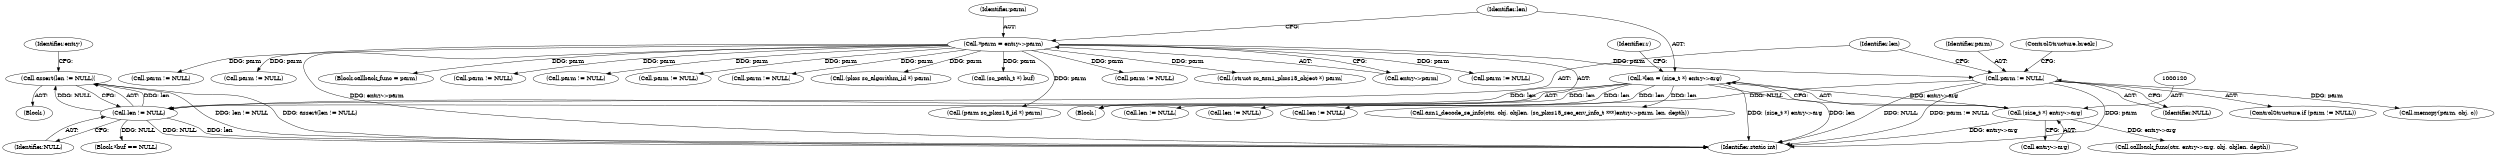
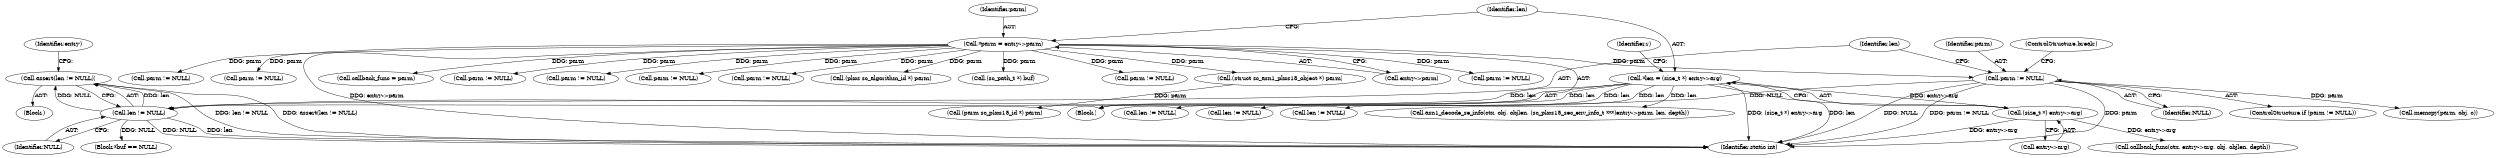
(1054, 77) -> (1137, 96)
(376, 79) -> (376, 79)
(2175, 79) -> none
